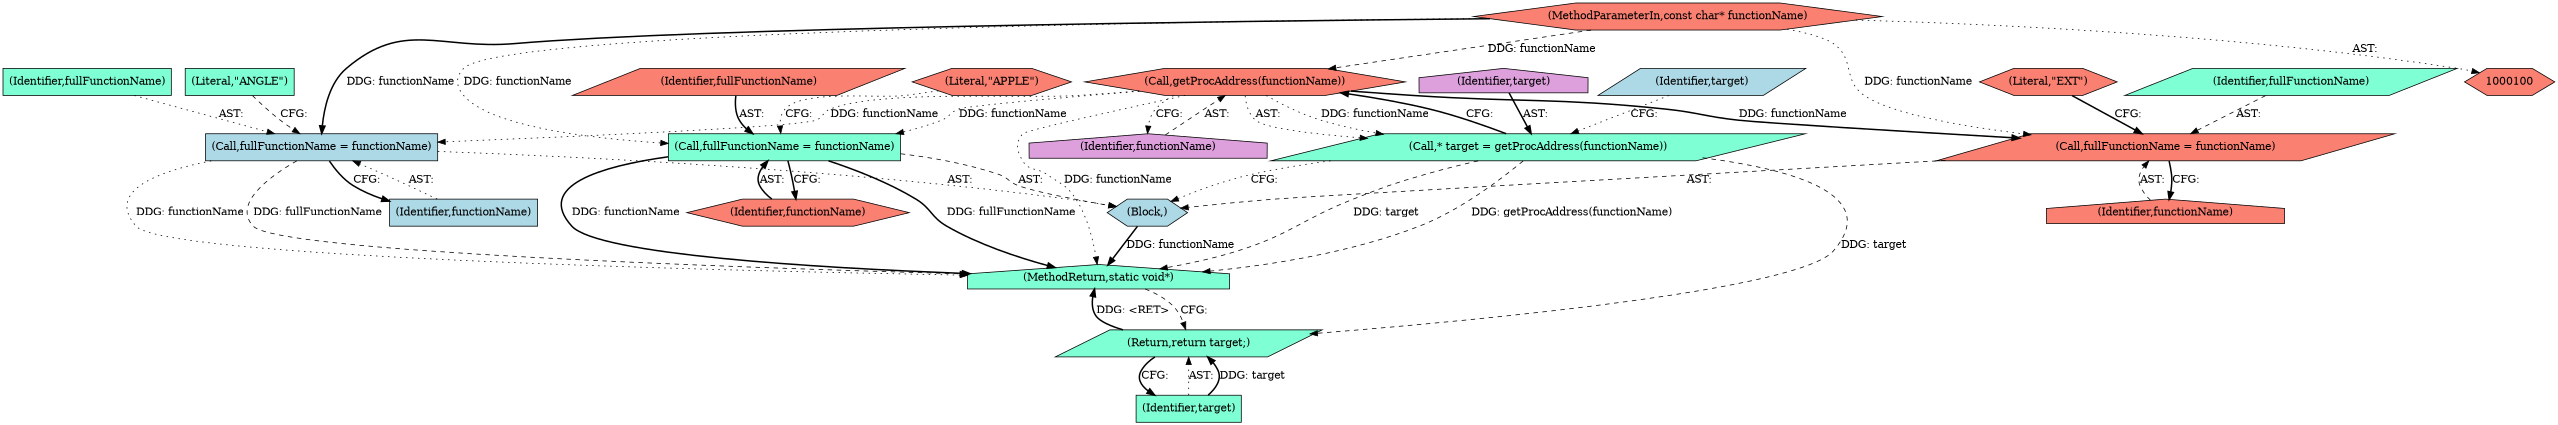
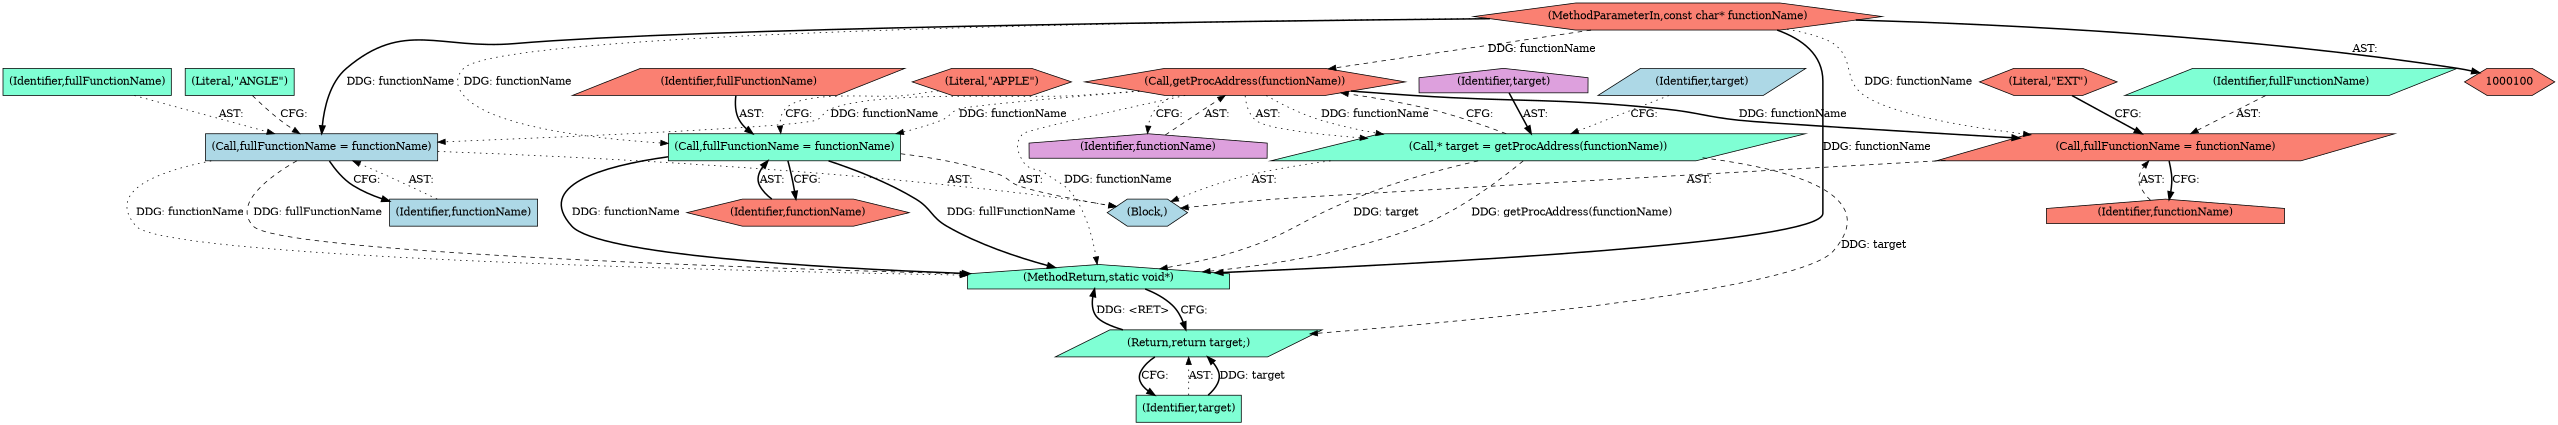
(2165, 36) -> (2165, 36)
(1429, 109) -> (1429, 109)
(1266, 180) -> (1266, 180)
(1125, 243) -> (1628, 248)
(1168, 302) -> (1168, 302)
